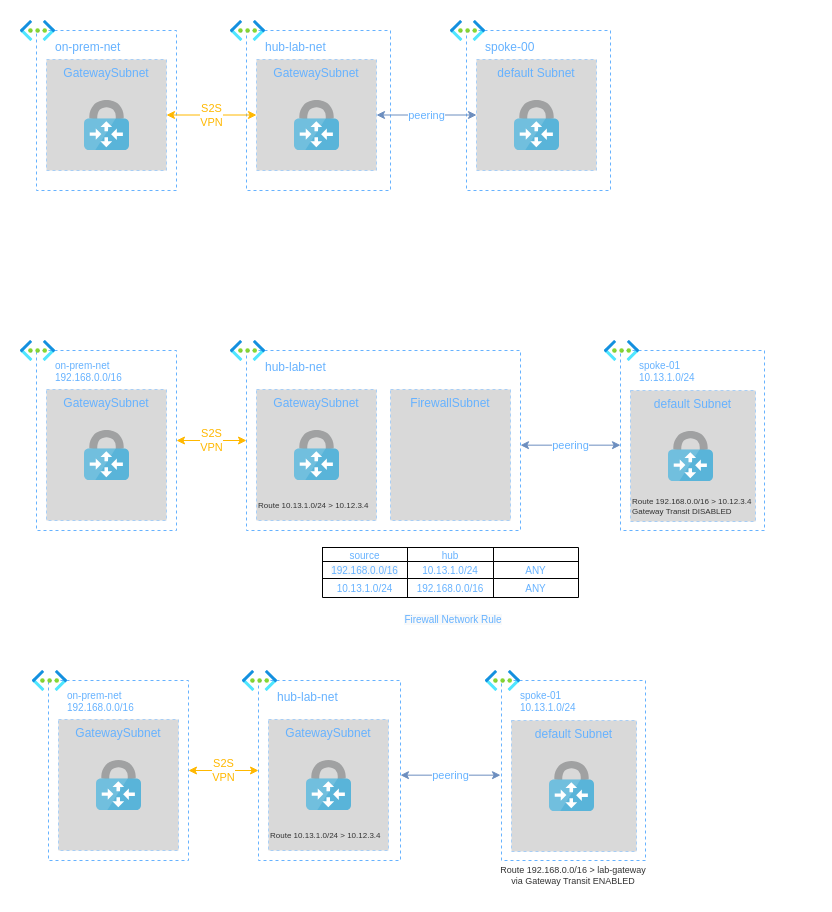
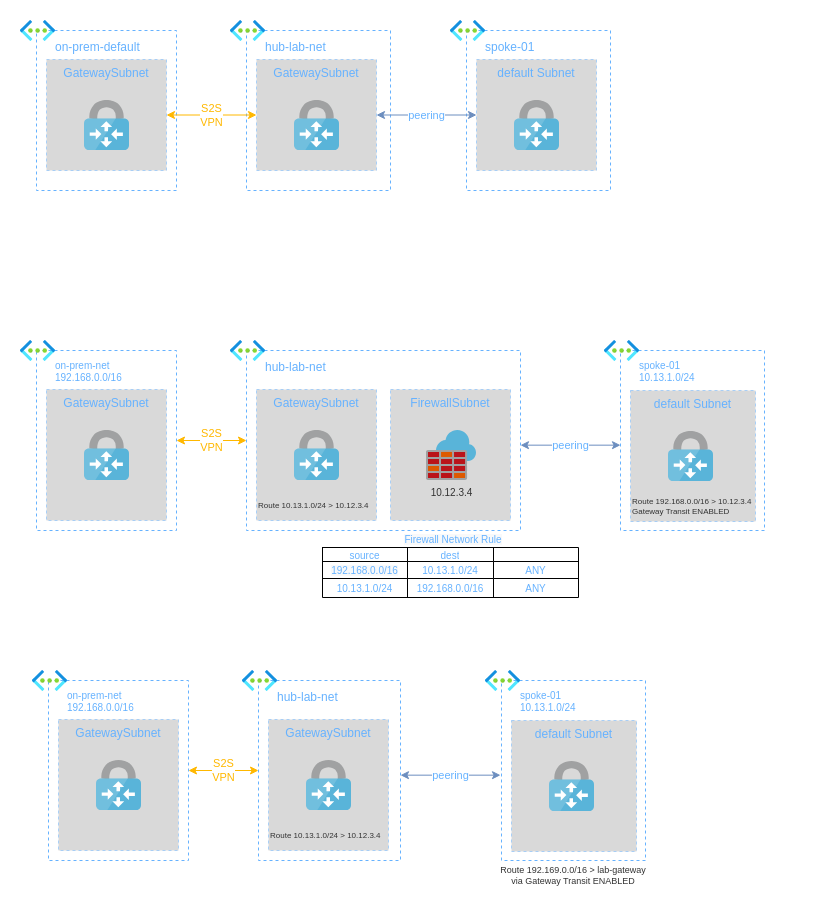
(92, 48) -> (104, 48)
(512, 48) -> (512, 48)
none -> (452, 456)
(695, 507) -> (695, 507)
(451, 555) -> (451, 555)
(454, 619) -> (454, 539)
(574, 876) -> (574, 876)
